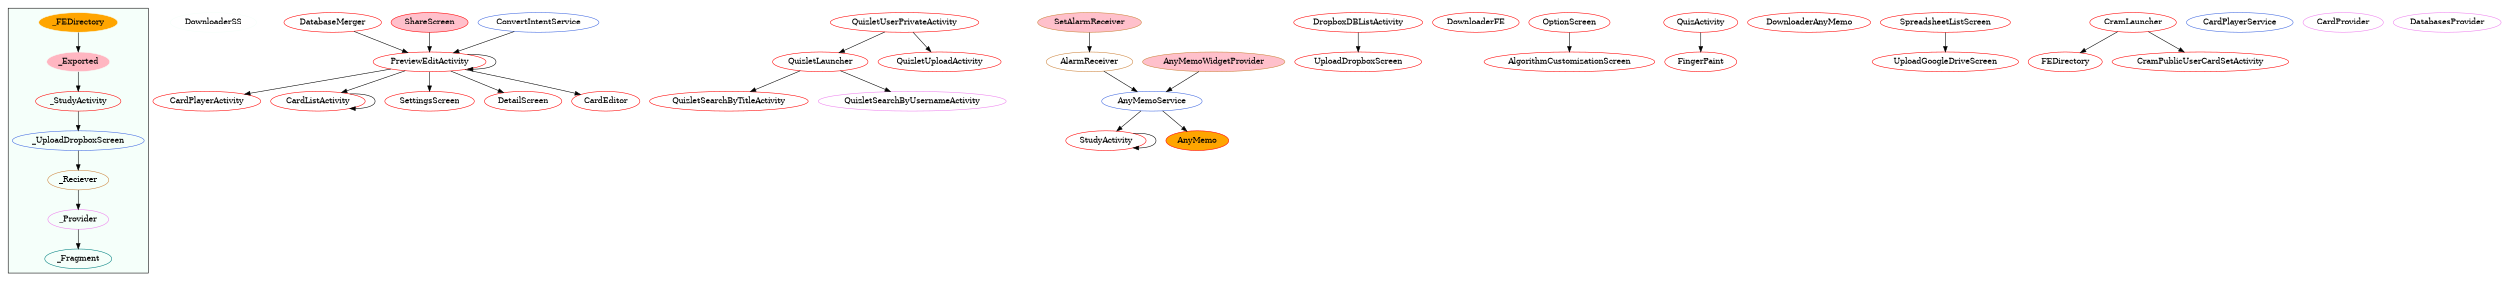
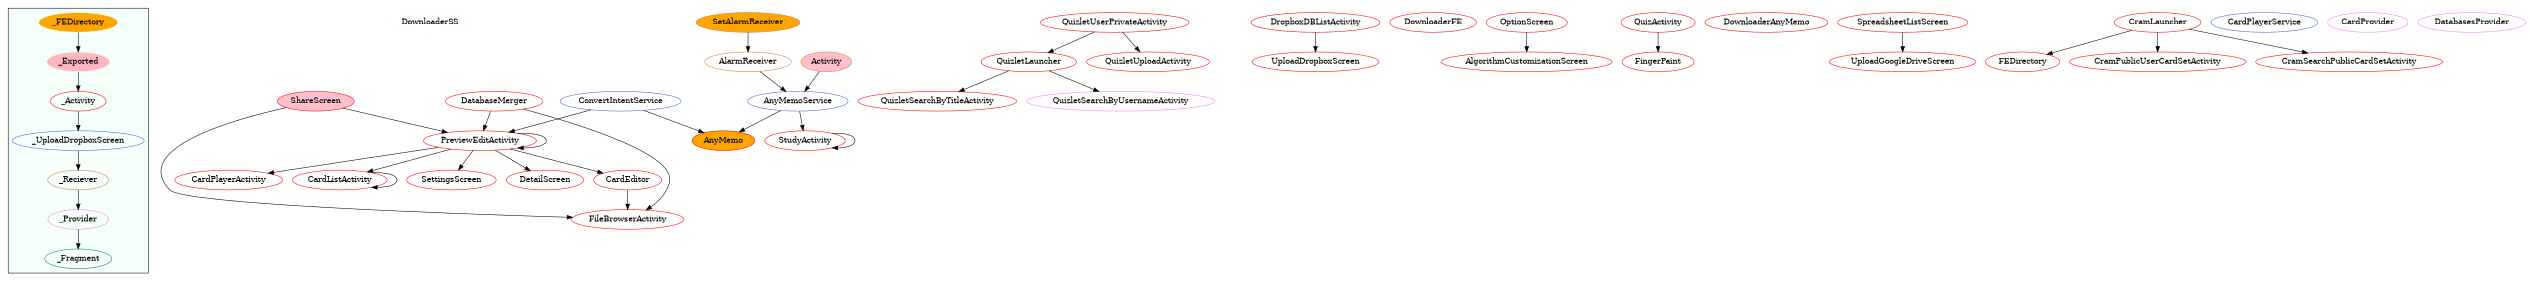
(1090, 22) -> (748, 22)
(1214, 62) -> (826, 62)
none -> (2349, 62)
(78, 101) -> (78, 101)
none -> (671, 121)
none -> (628, 219)
